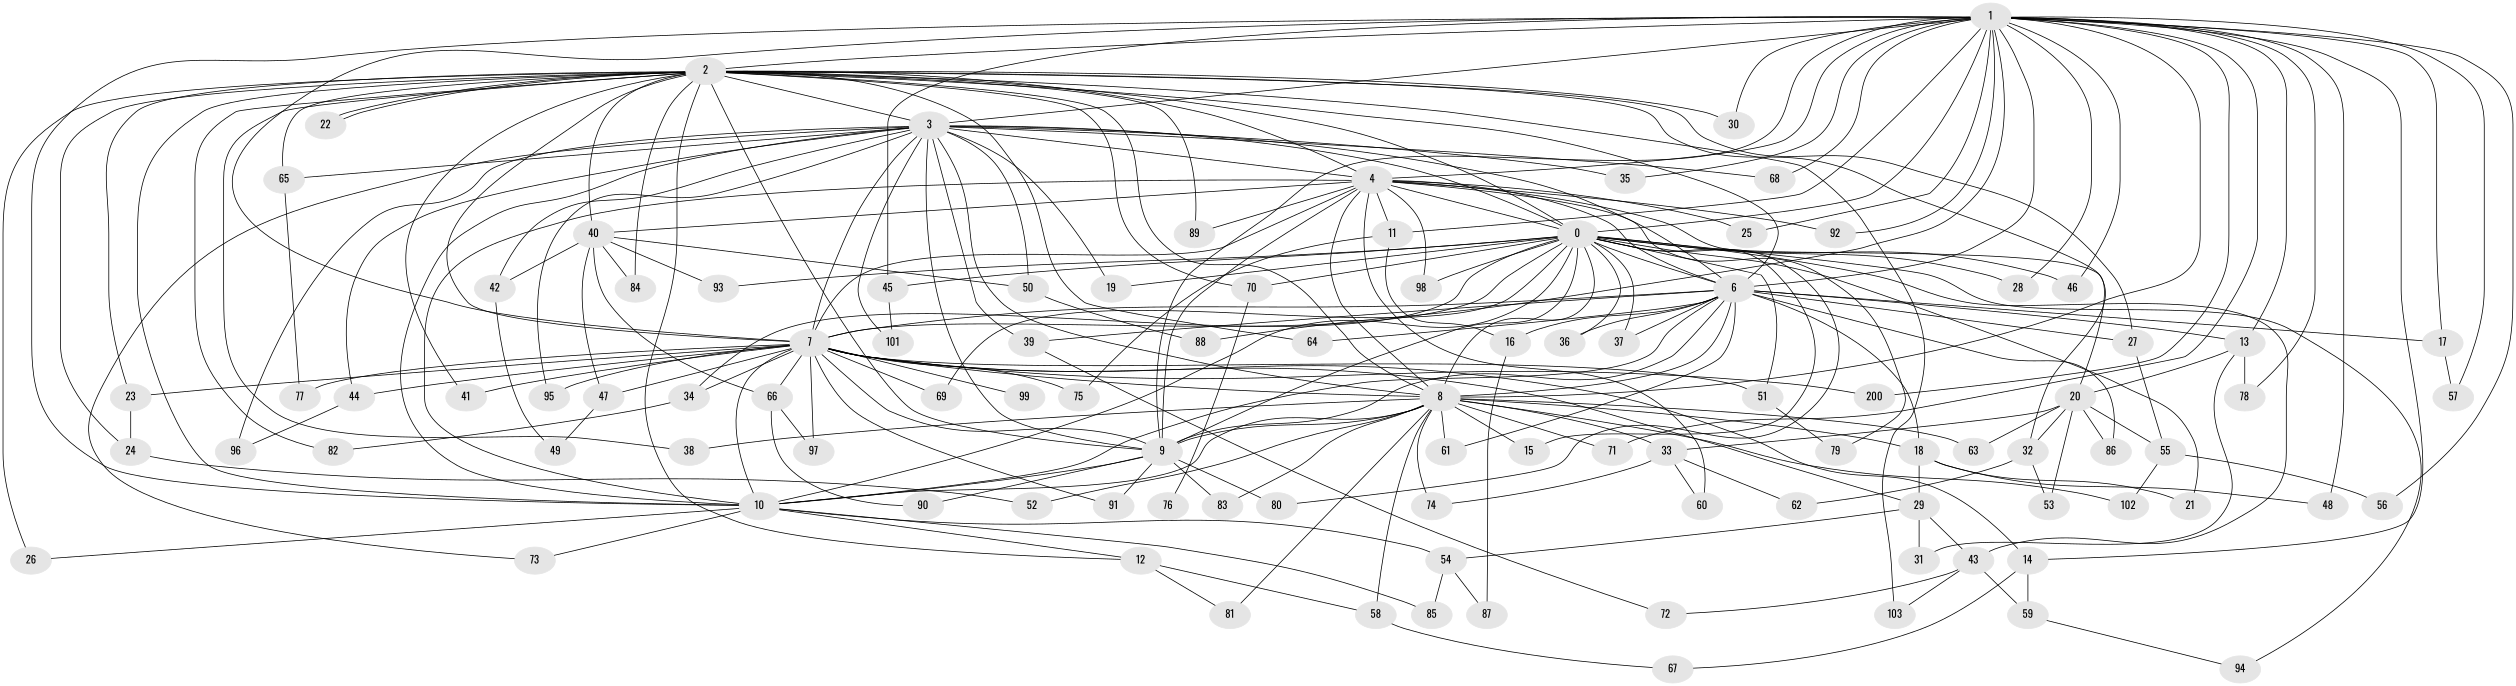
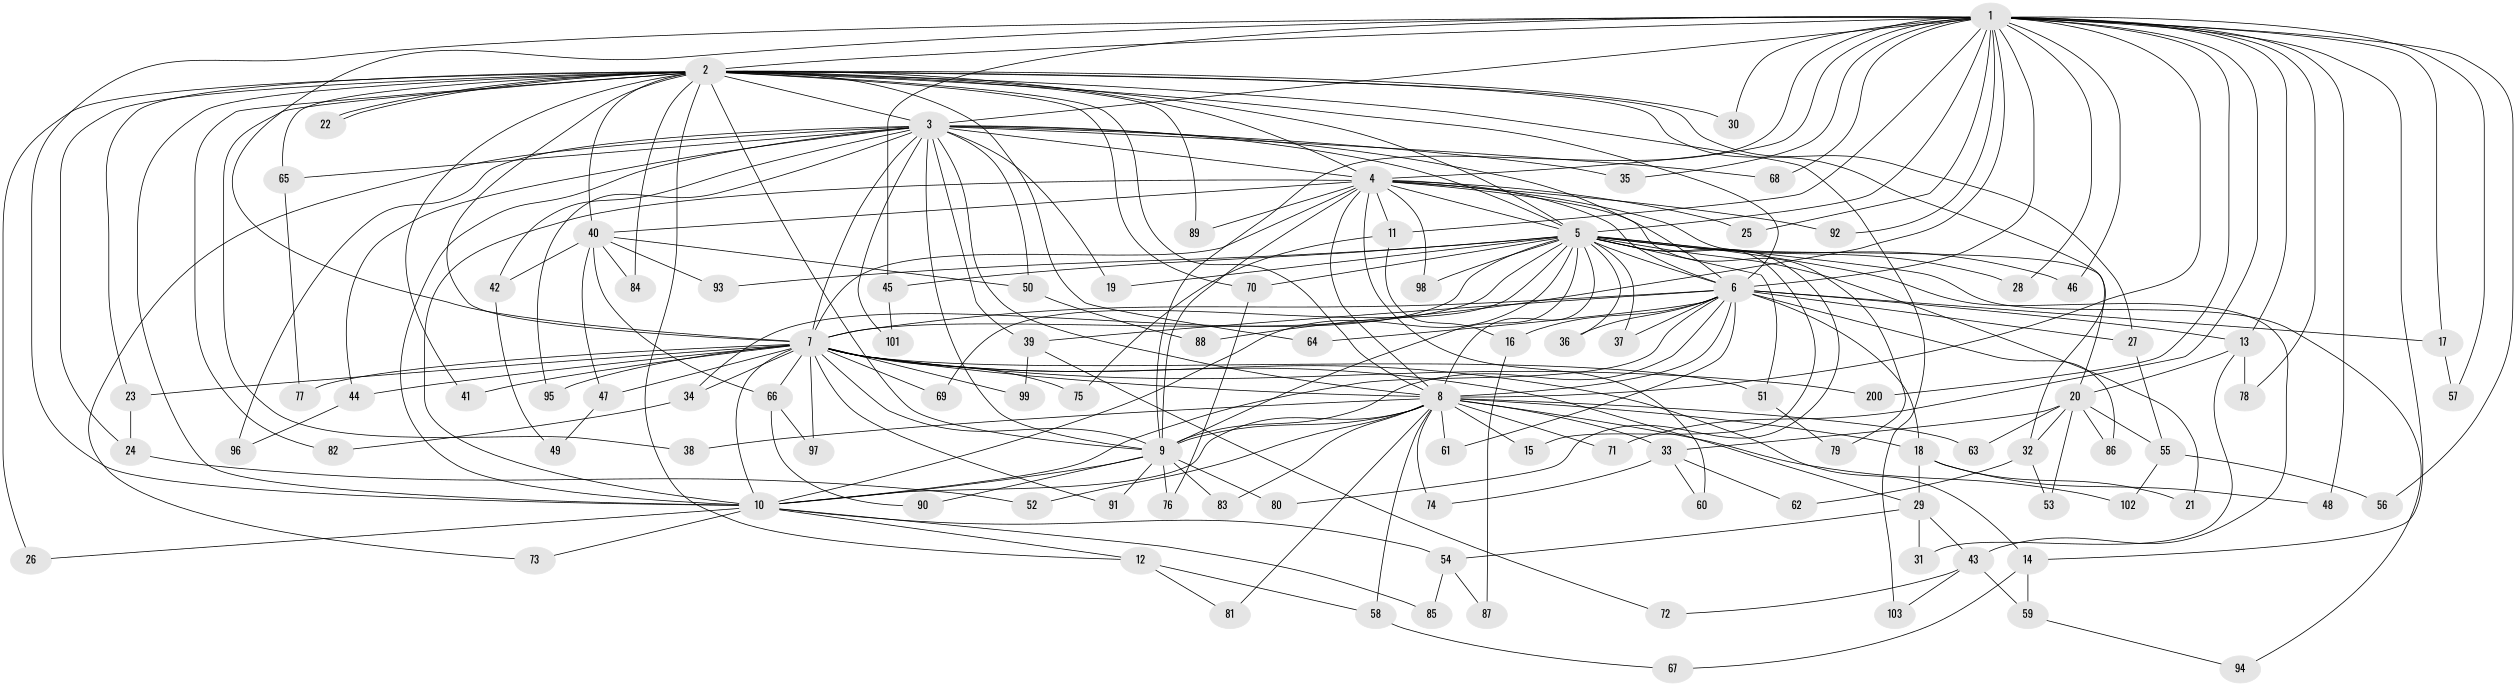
(1578, 234) -> (1578, 234)
none -> (1027, 370)
none -> (1165, 482)
